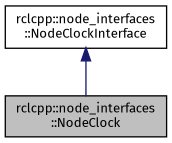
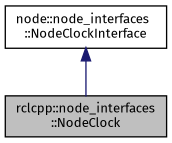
(86, 27) -> (86, 27)
